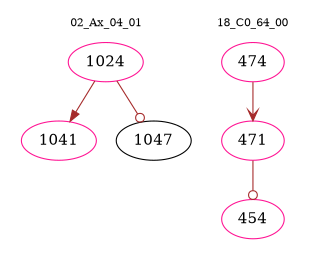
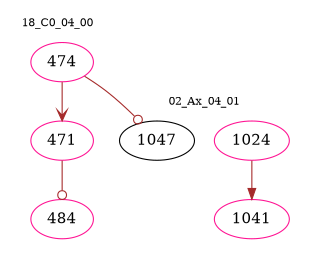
(253, 23) -> (58, 23)
(127, 97) -> (118, 101)
(253, 219) -> (62, 219)
